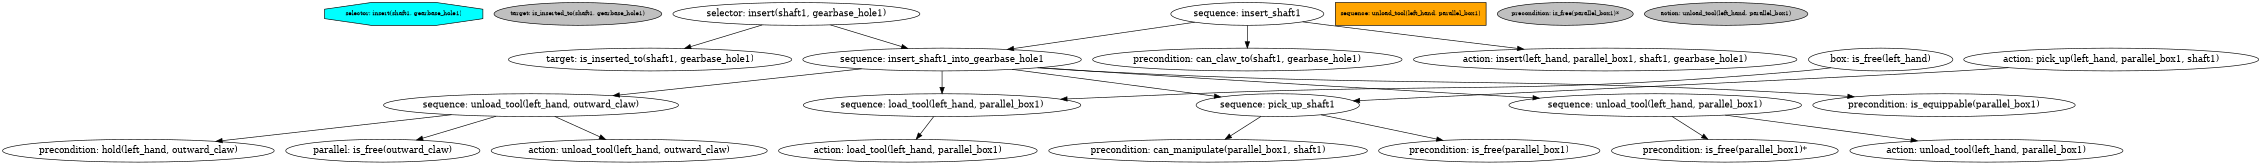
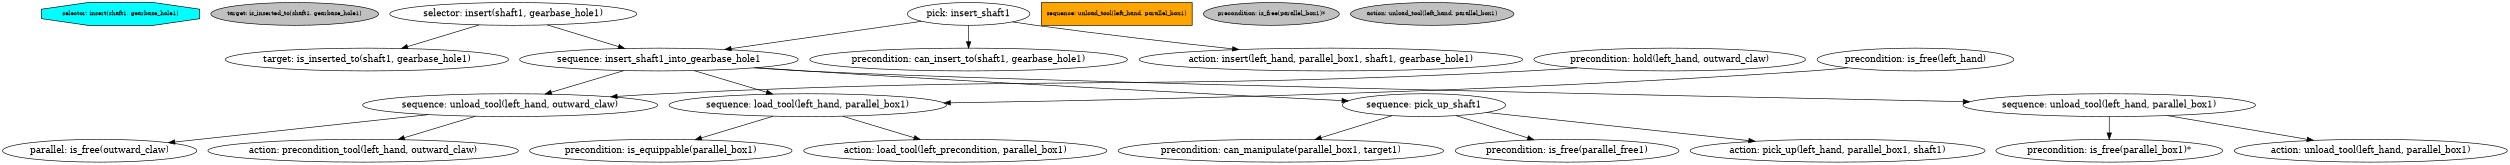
(1247, 14) -> (969, 14)
(1247, 60) -> (969, 60)
(1881, 60) -> (1915, 60)
(1443, 82) -> (737, 127)
(1700, 84) -> (1618, 127)
(337, 128) -> (1241, 81)
(629, 151) -> (363, 151)
(908, 151) -> (955, 151)
(1208, 151) -> (1281, 151)
(1489, 151) -> (1567, 151)
